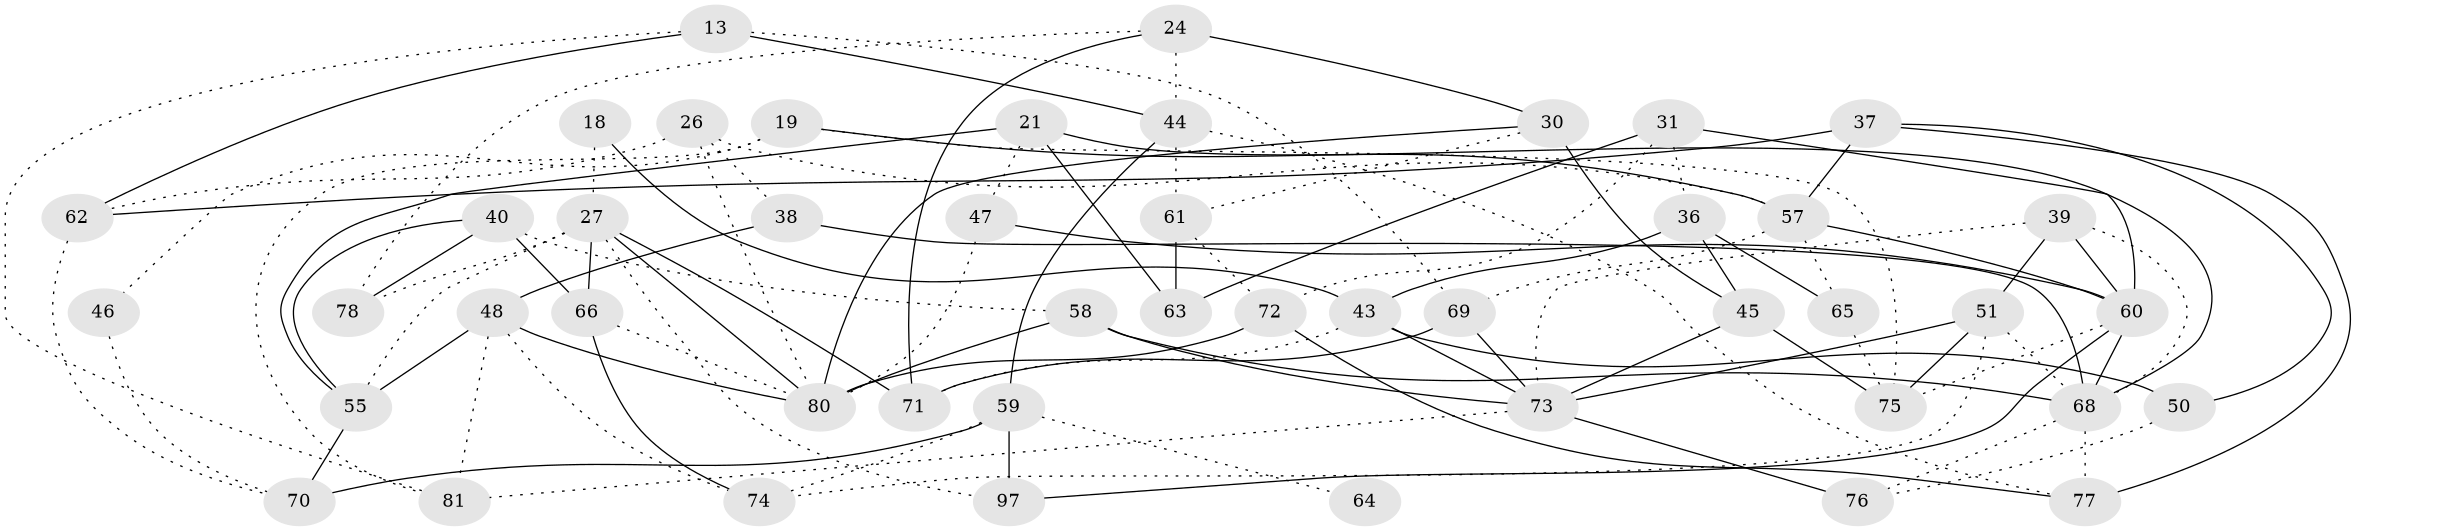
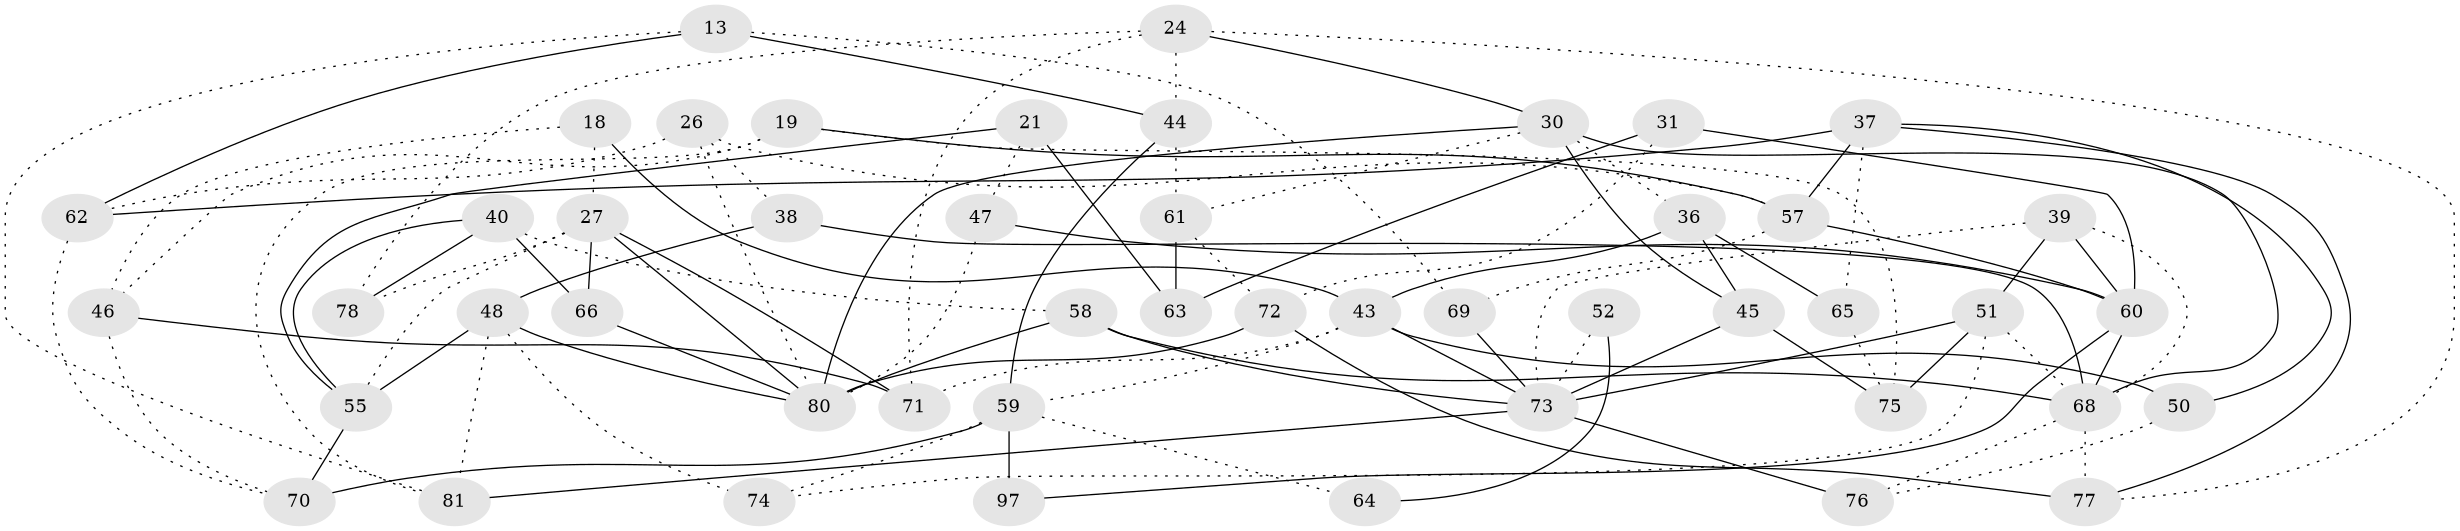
(945, 152) -> (945, 152)
none -> (309, 156)
(1972, 163) -> (2071, 158)
(1680, 174) -> (1621, 171)
(1818, 265) -> (1855, 218)
(1646, 286) -> (2101, 102)
none -> (1604, 313)
(1287, 359) -> (496, 345)
(712, 363) -> (704, 360)
(1989, 369) -> none
none -> (1193, 371)
(755, 420) -> none
(641, 431) -> none
(998, 454) -> (998, 454)
